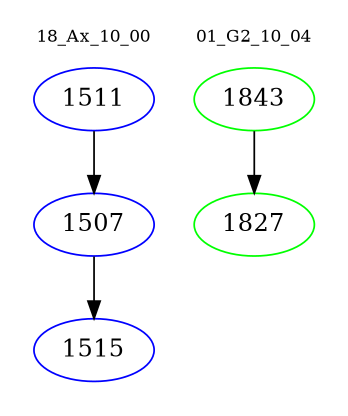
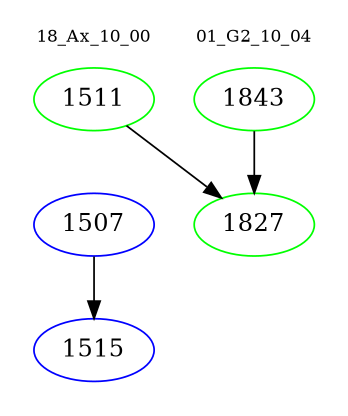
(94, 99) -> (94, 99)
(94, 153) -> (157, 149)
